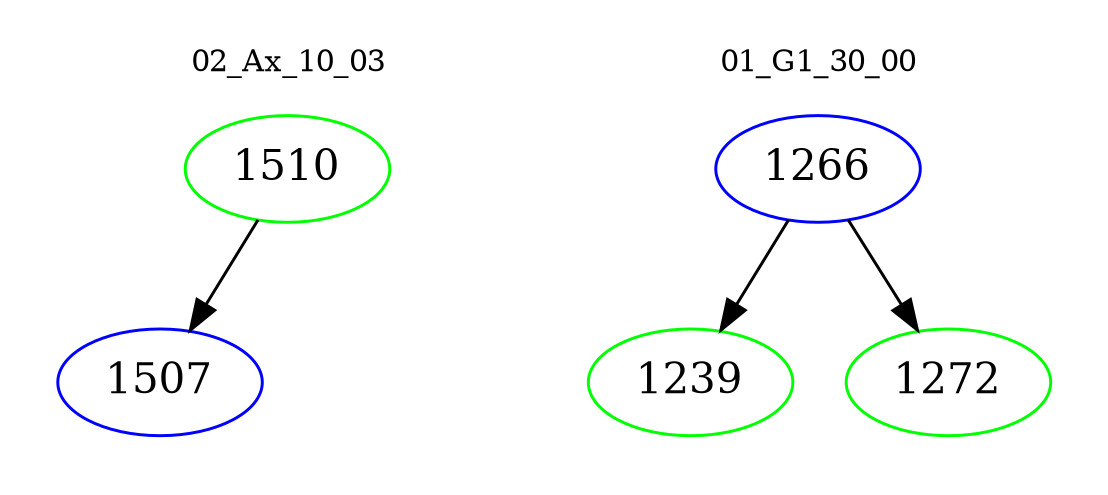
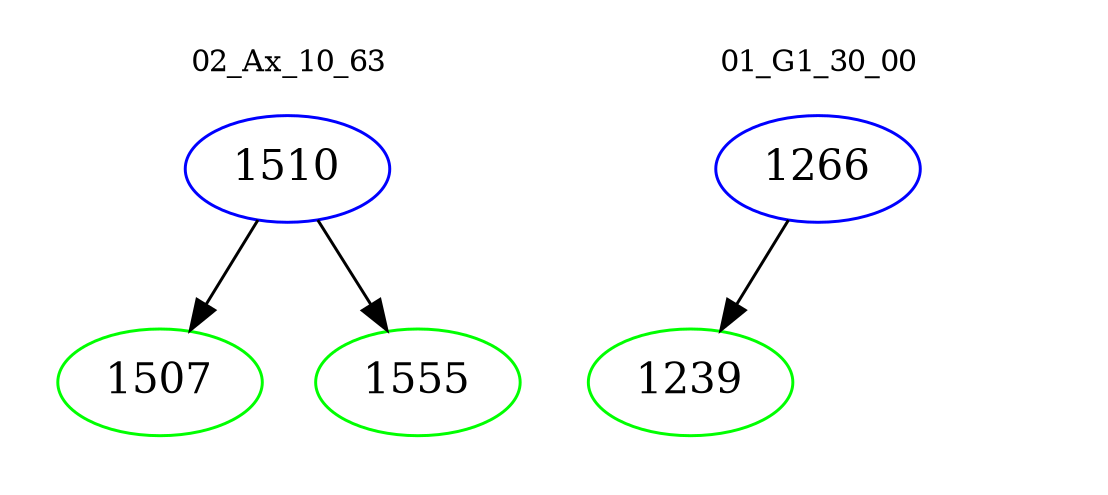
(289, 64) -> (289, 64)
(287, 169) -> (287, 169)
(160, 382) -> (160, 382)
none -> (418, 382)
(948, 382) -> none
